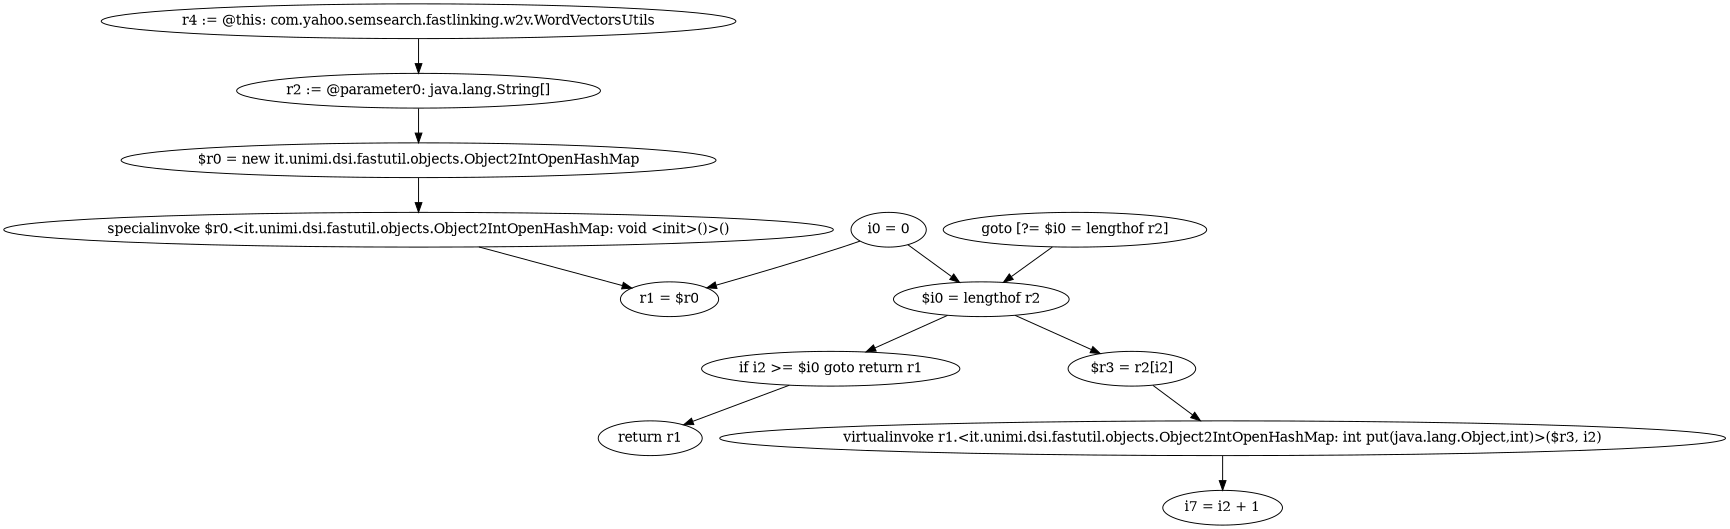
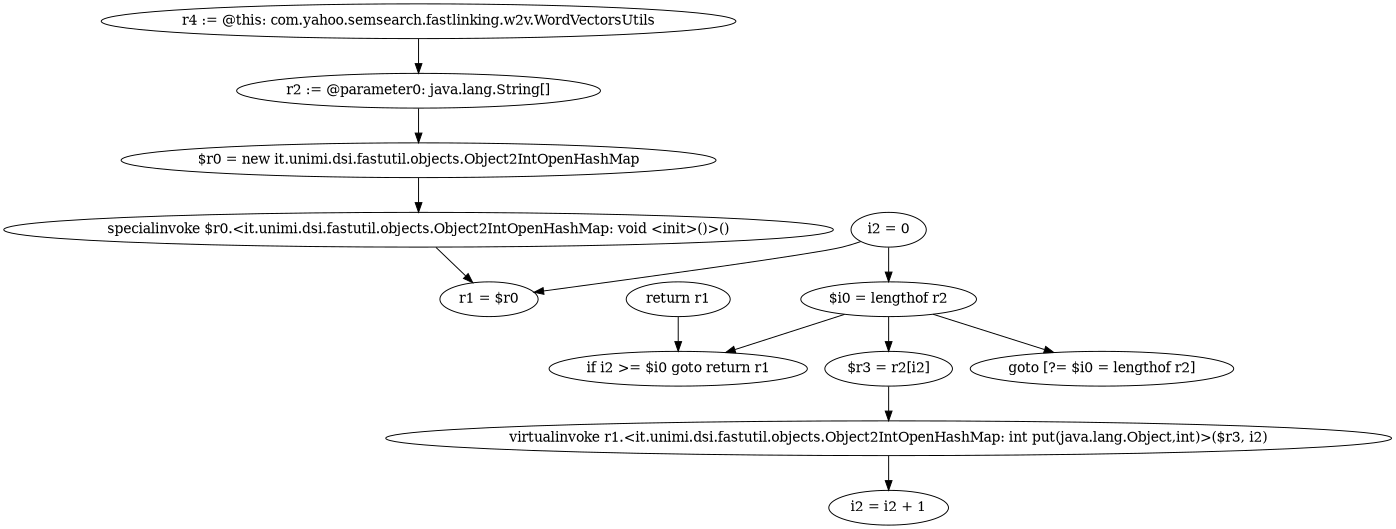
(889, 230) -> (889, 230)
(1032, 262) -> (989, 332)
(741, 403) -> (678, 329)
(1223, 508) -> (889, 508)
